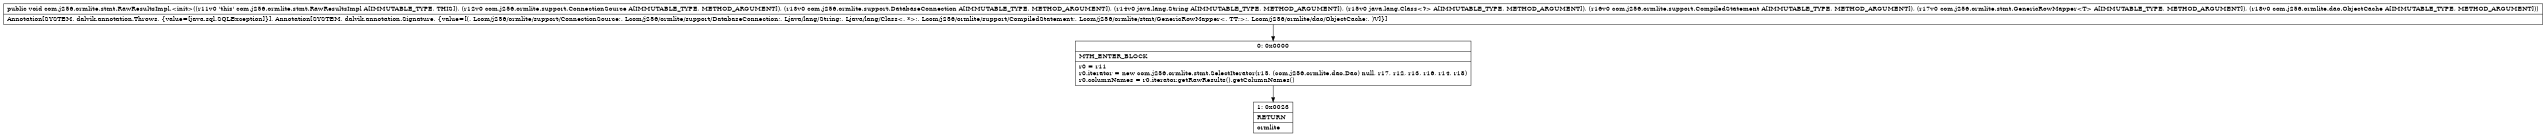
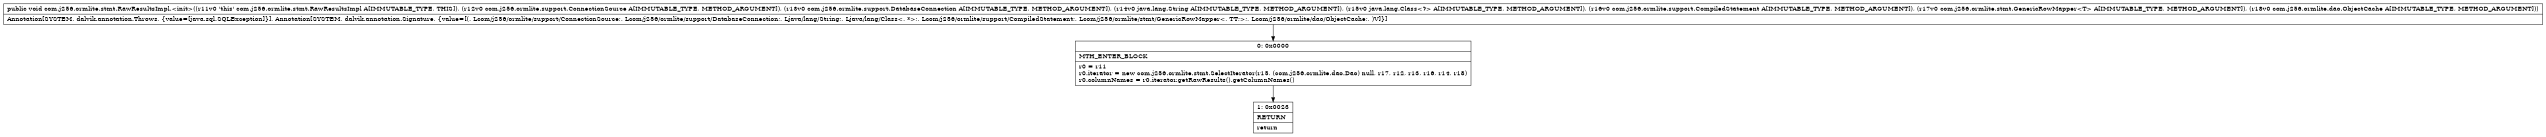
(1269, 128) -> (1267, 128)
